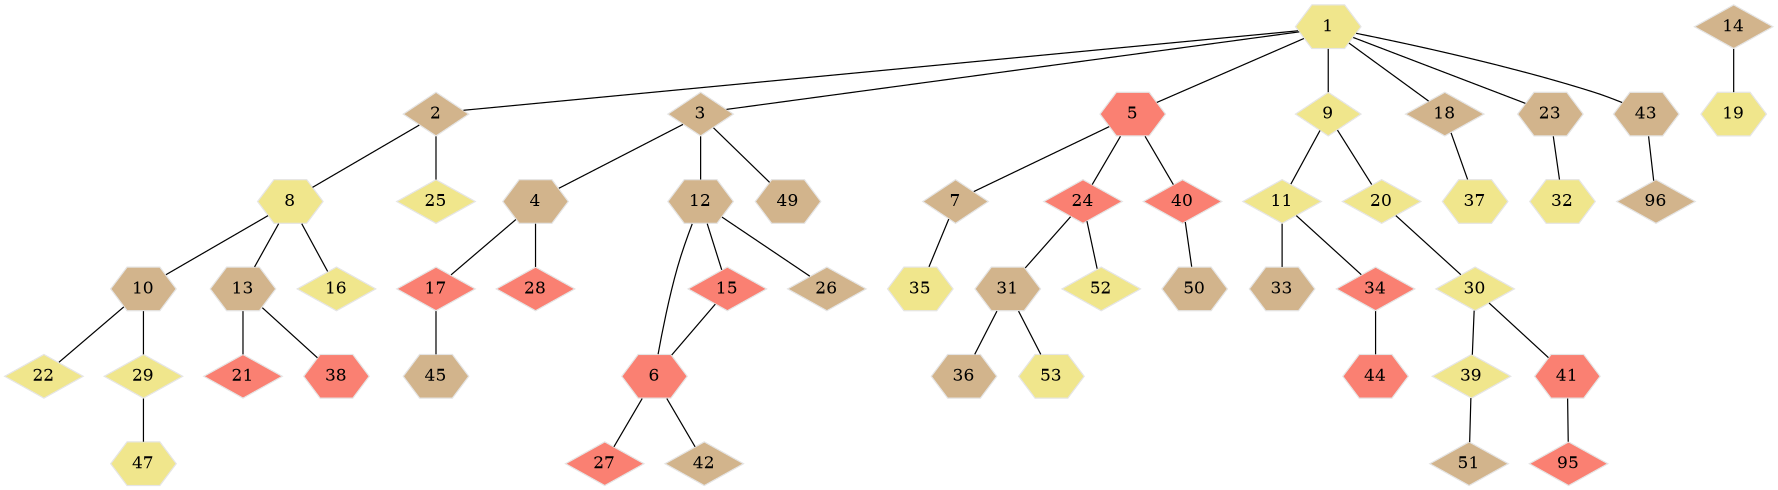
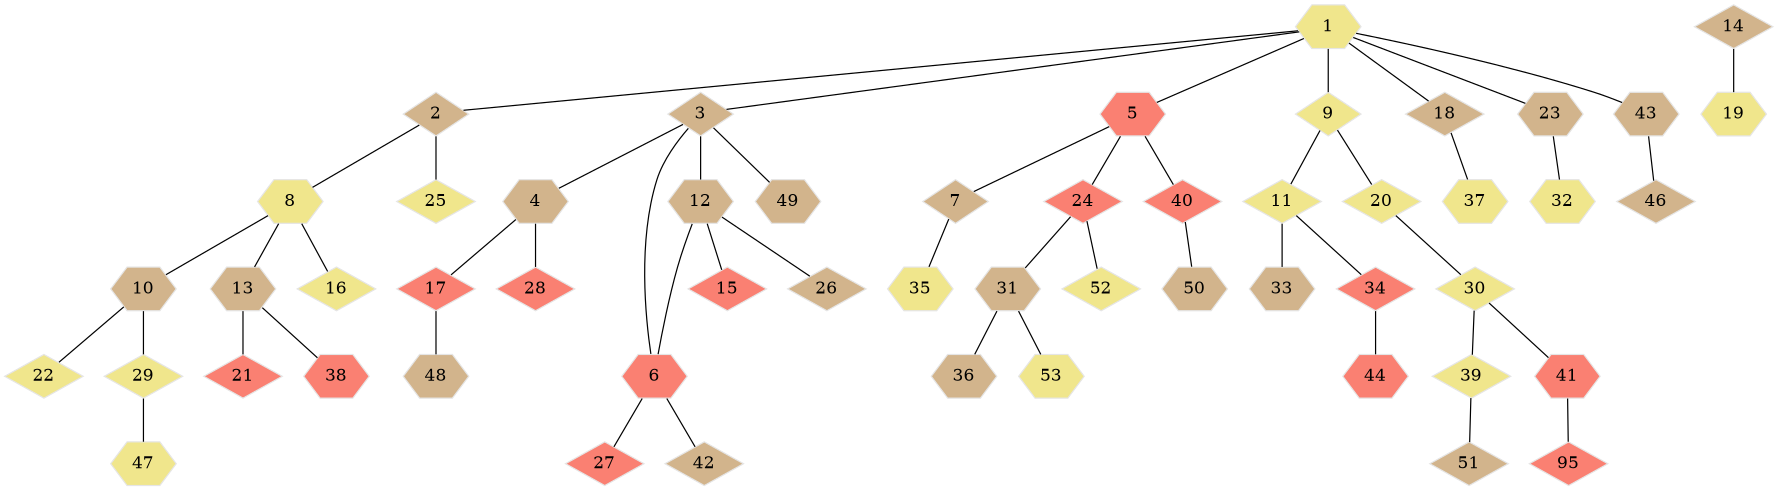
(1656, 202) -> (1656, 202)
(694, 330) -> (646, 236)
(436, 376) -> (436, 376)
